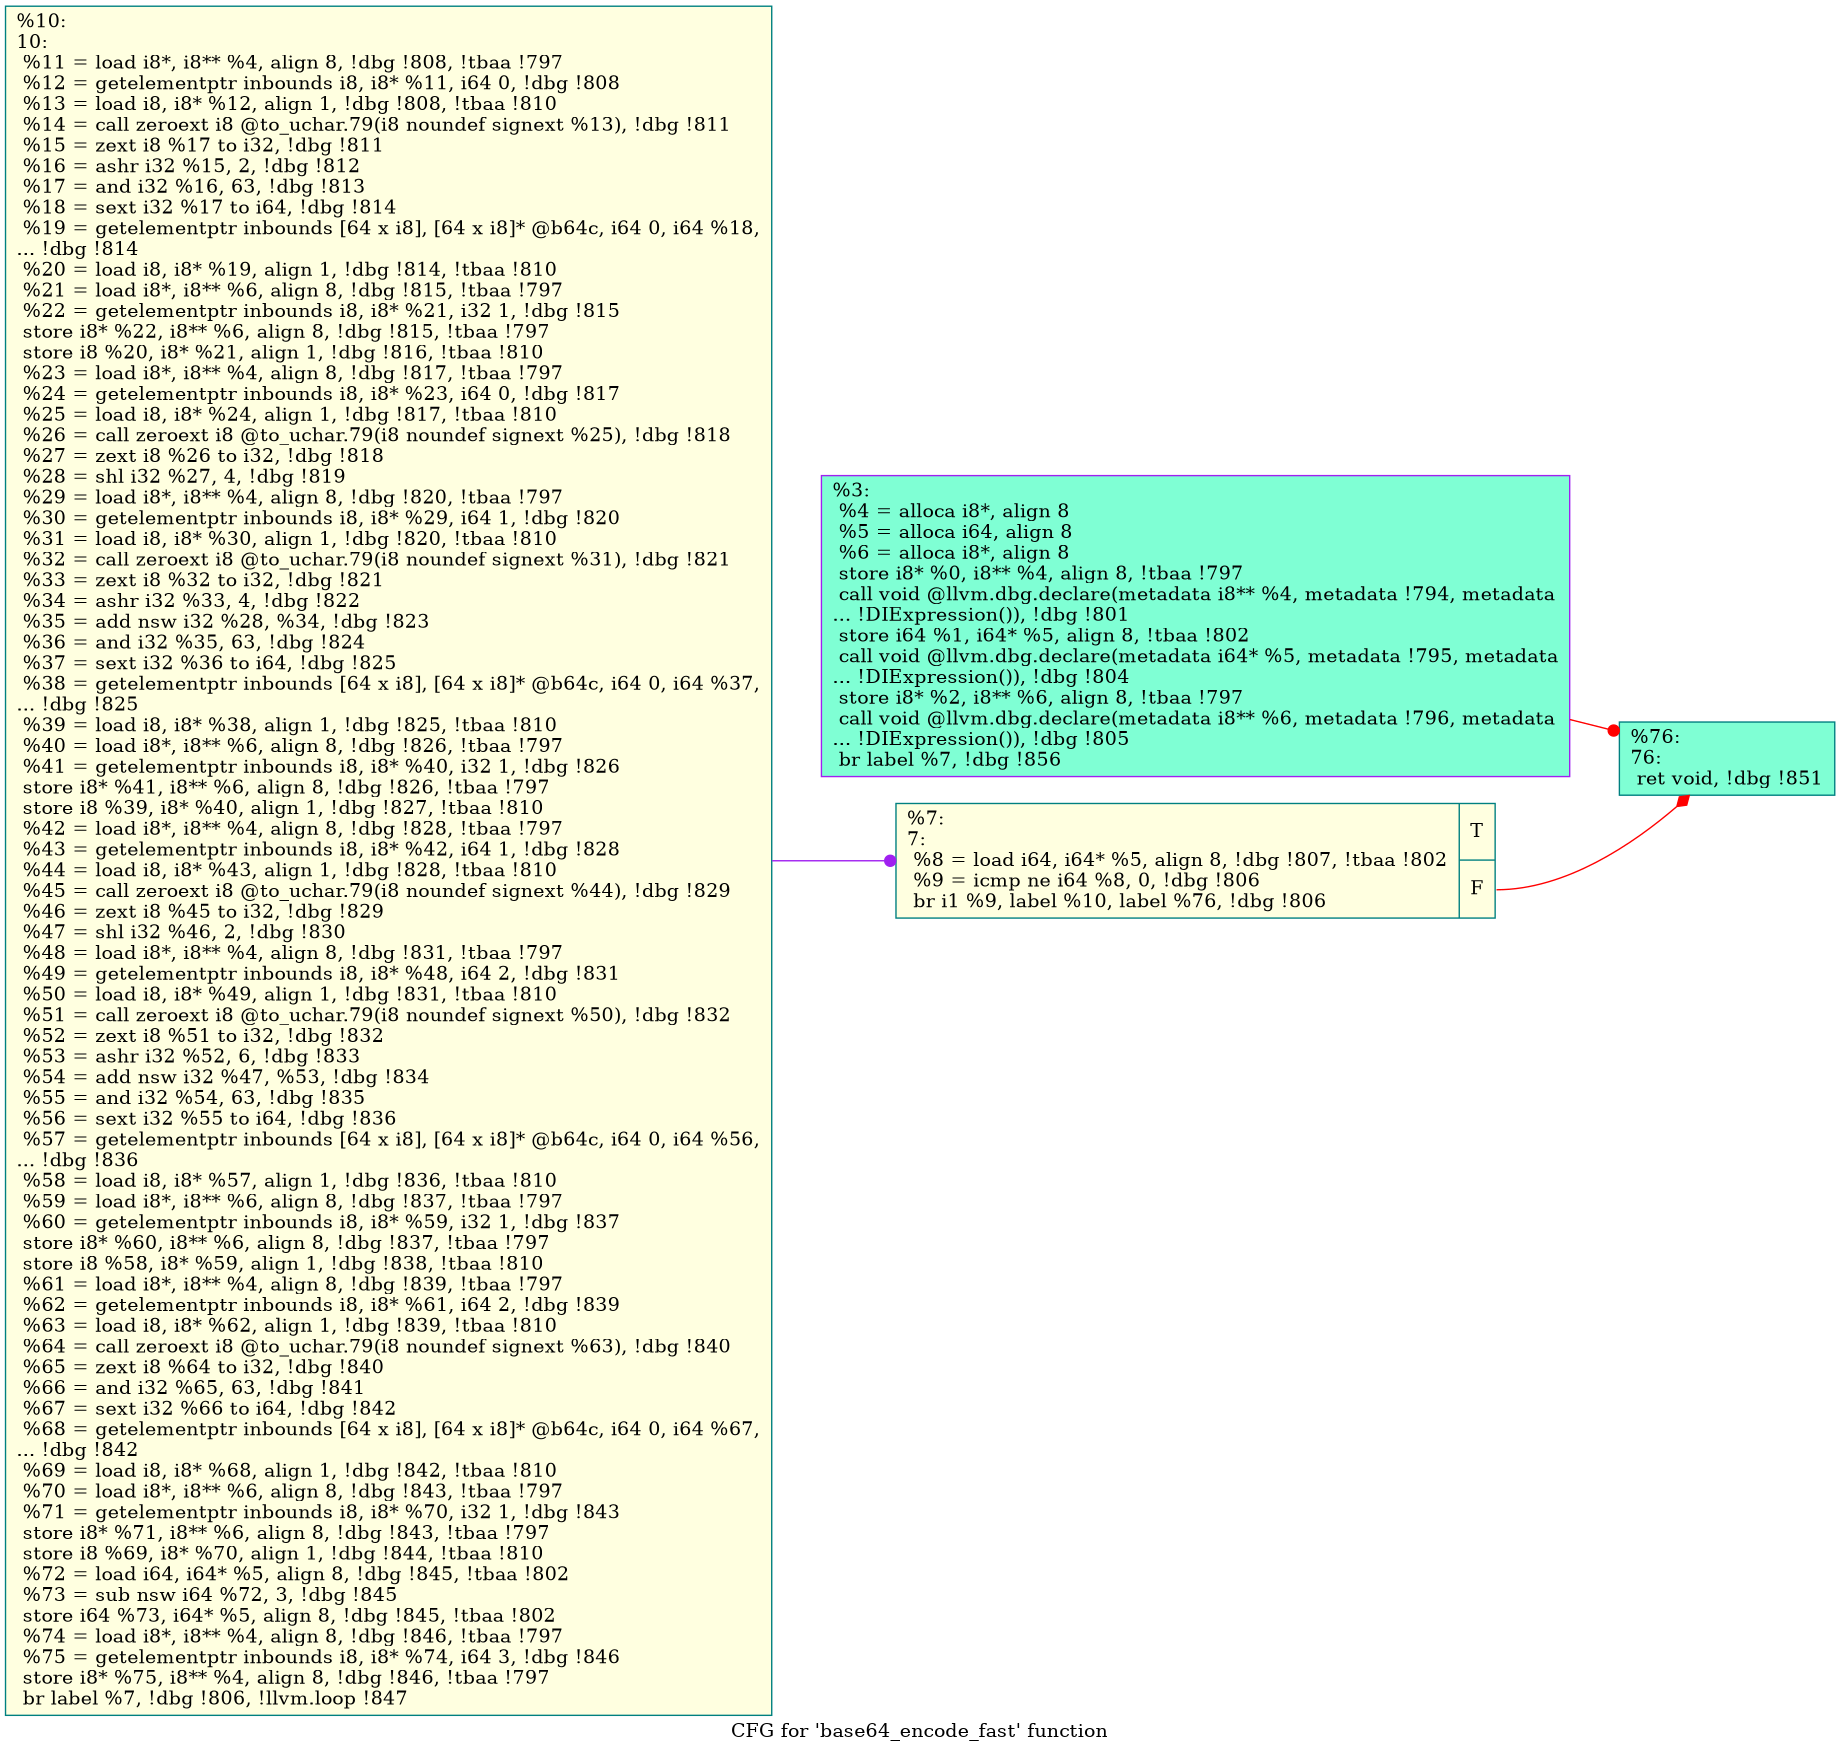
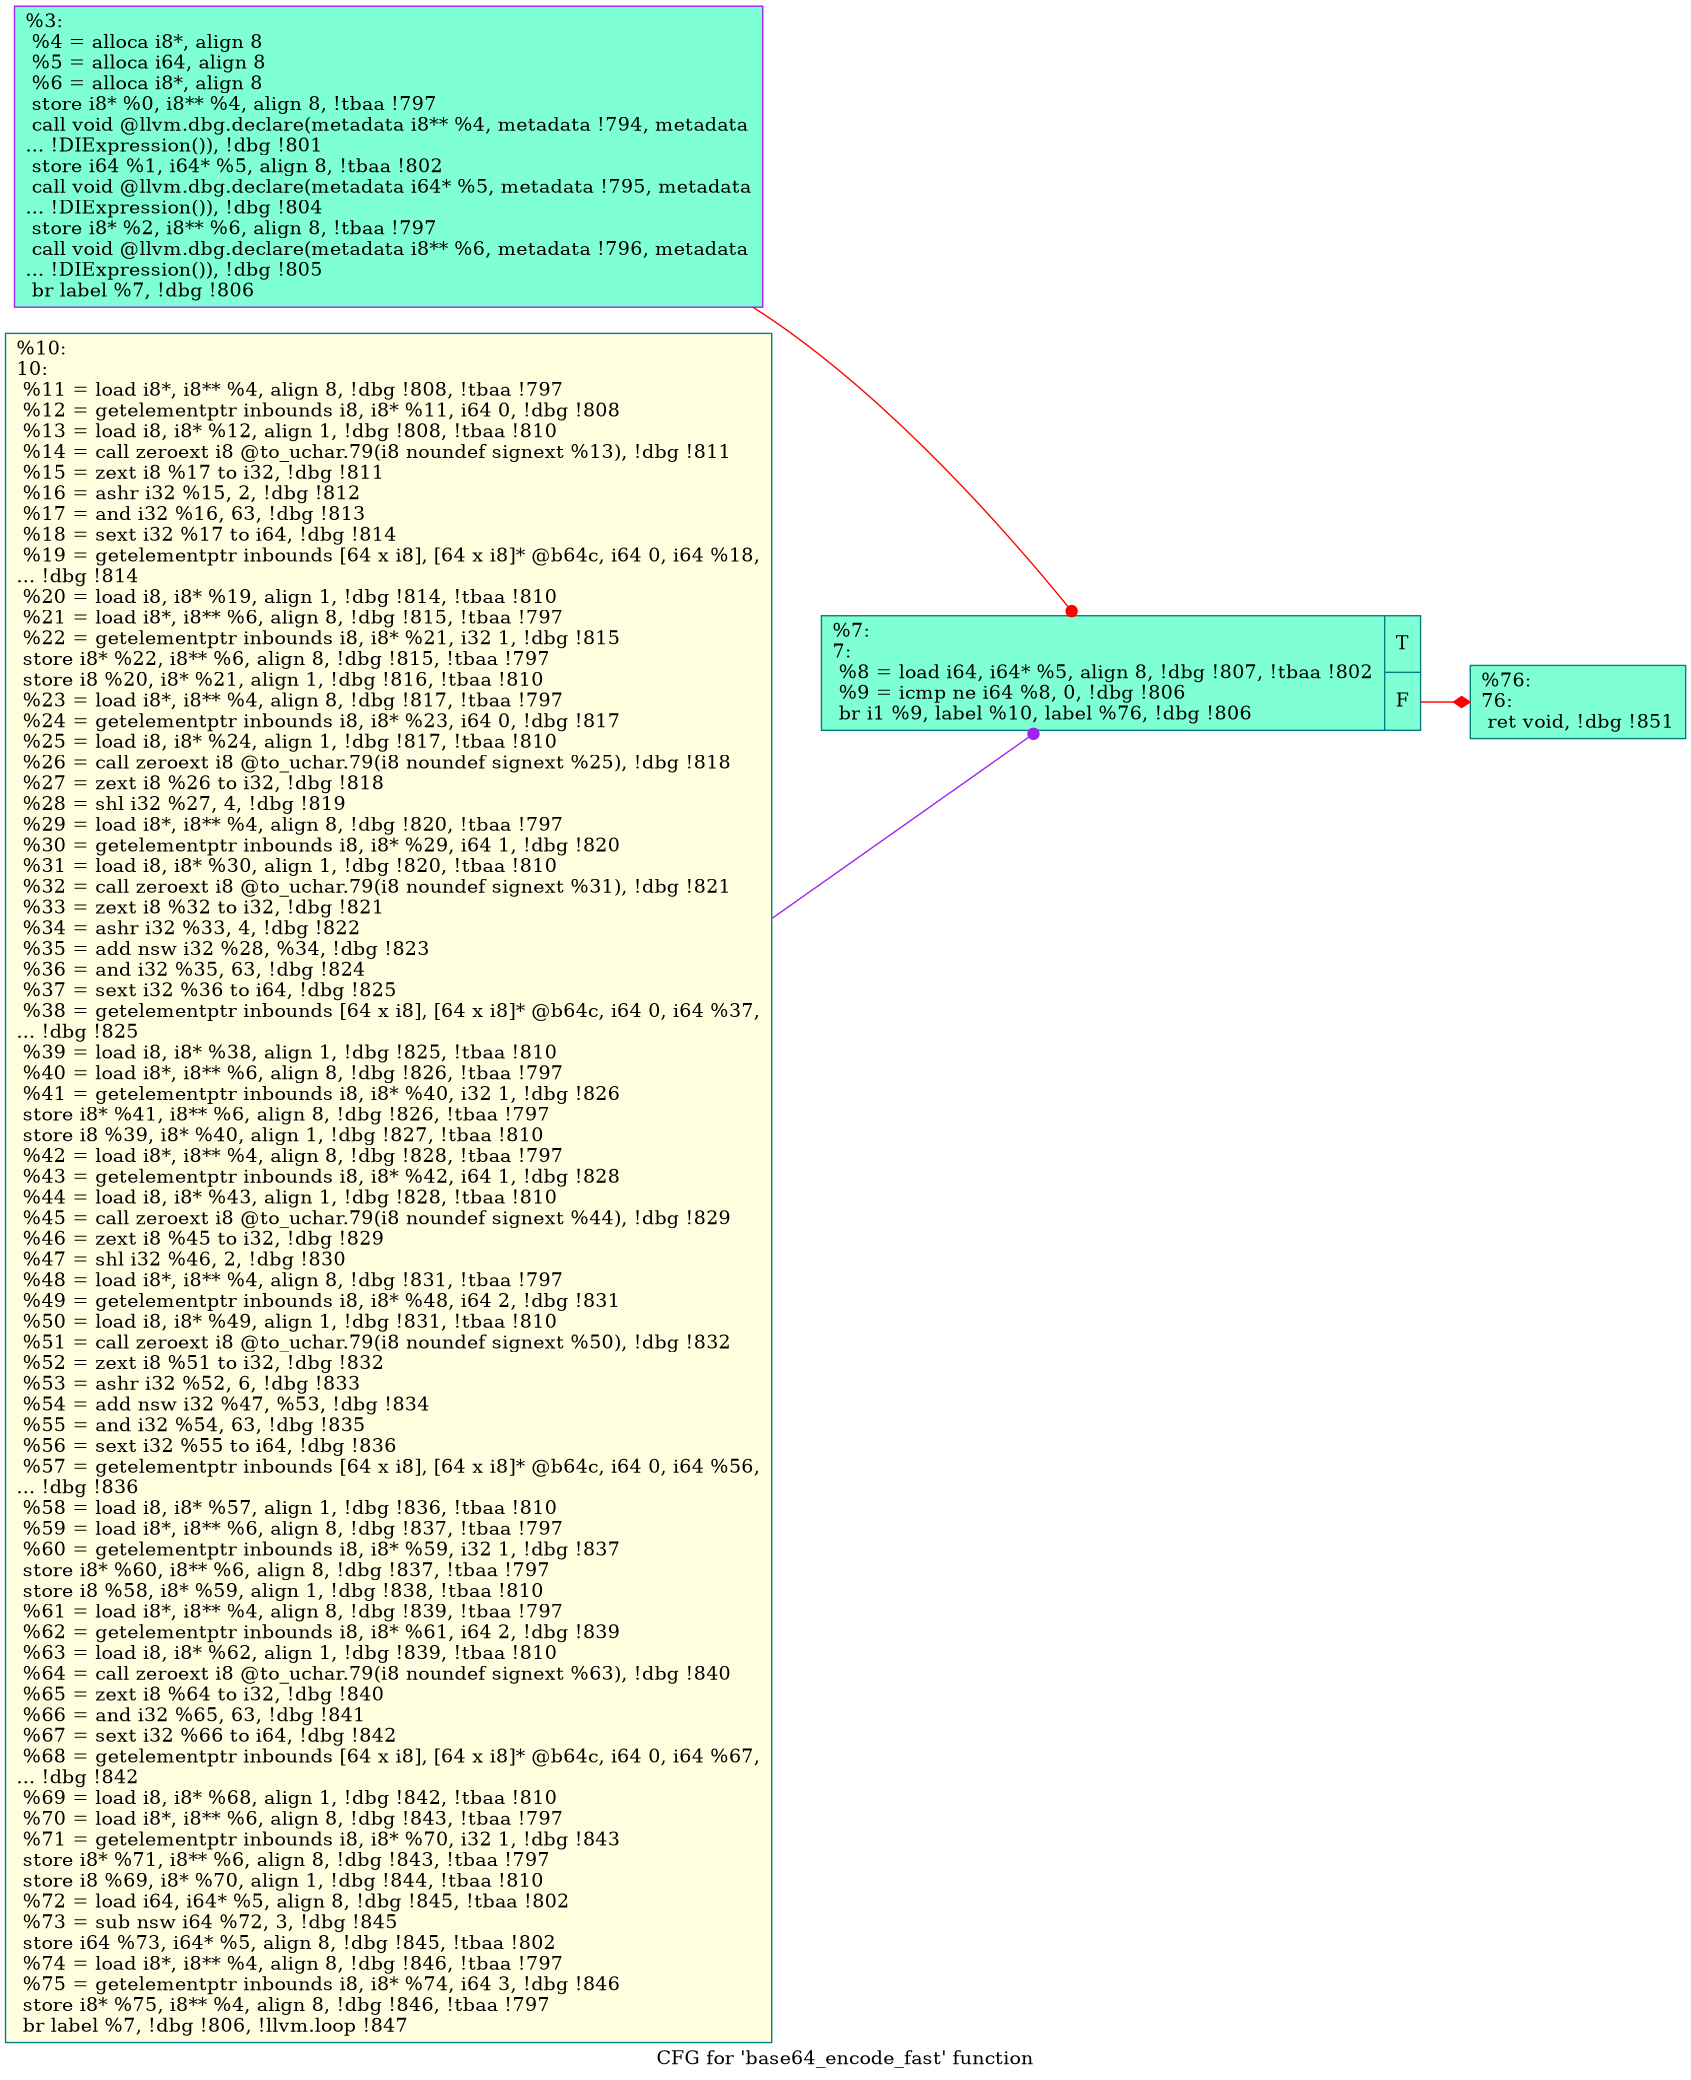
(1589, 724) -> (921, 445)
(947, 760) -> (140, 291)
(1196, 861) -> (1121, 673)
